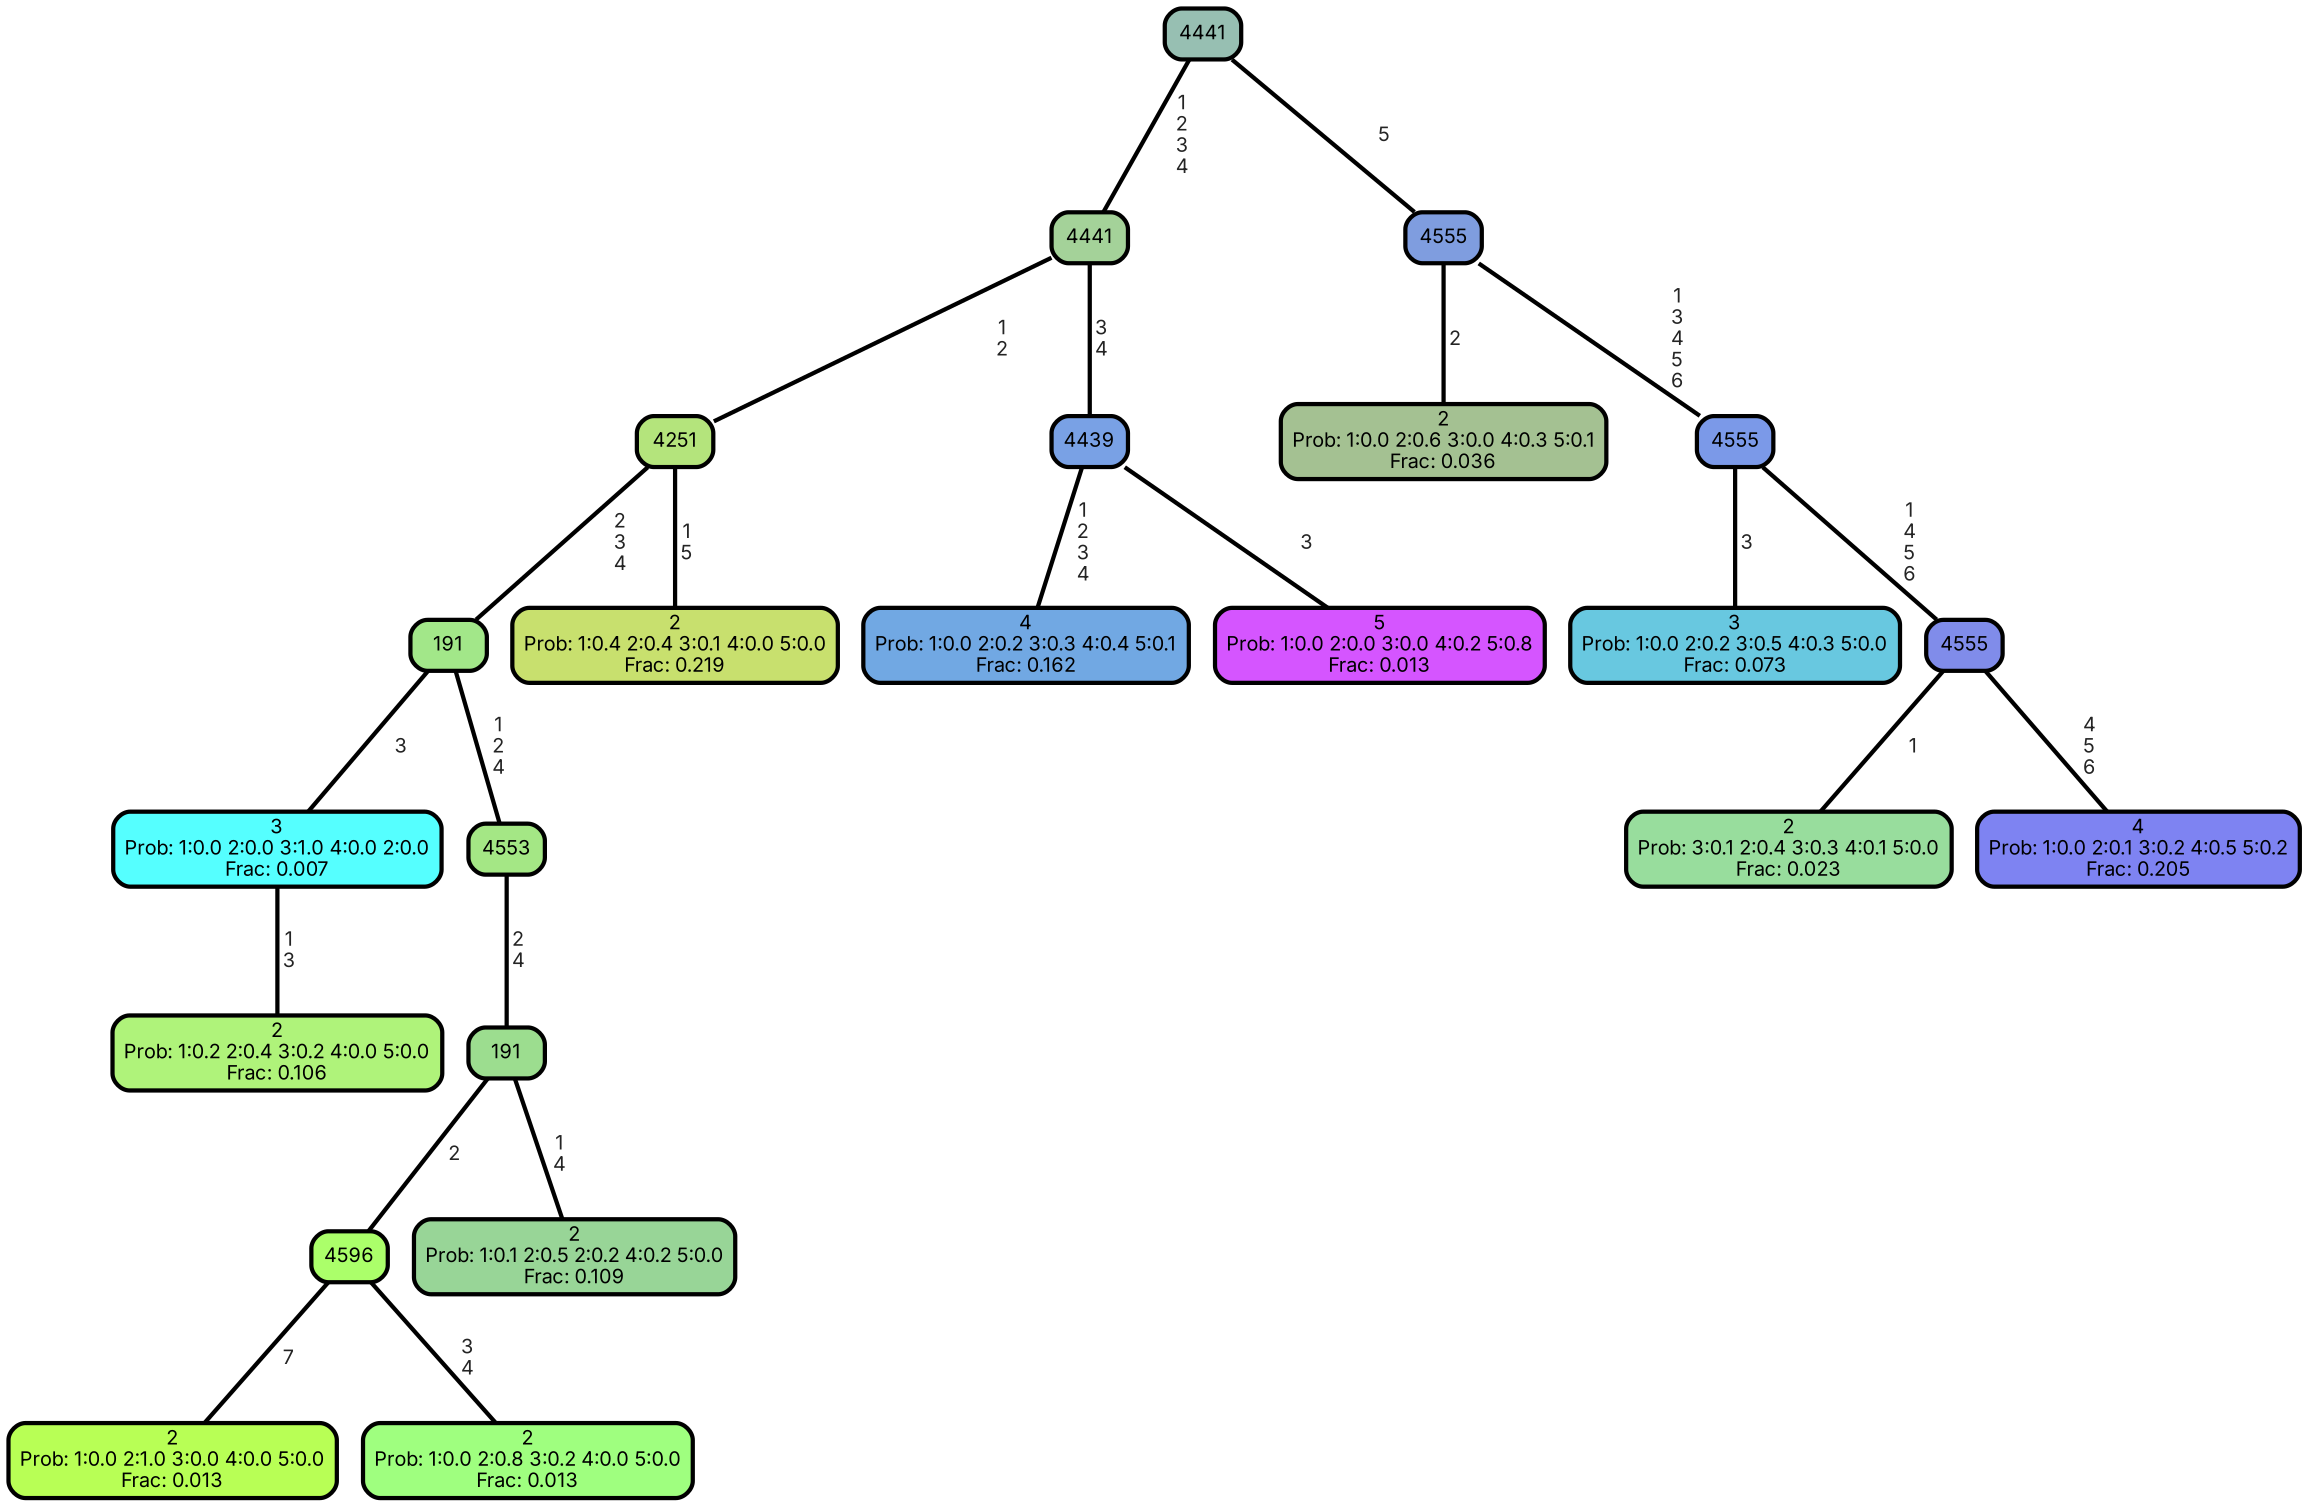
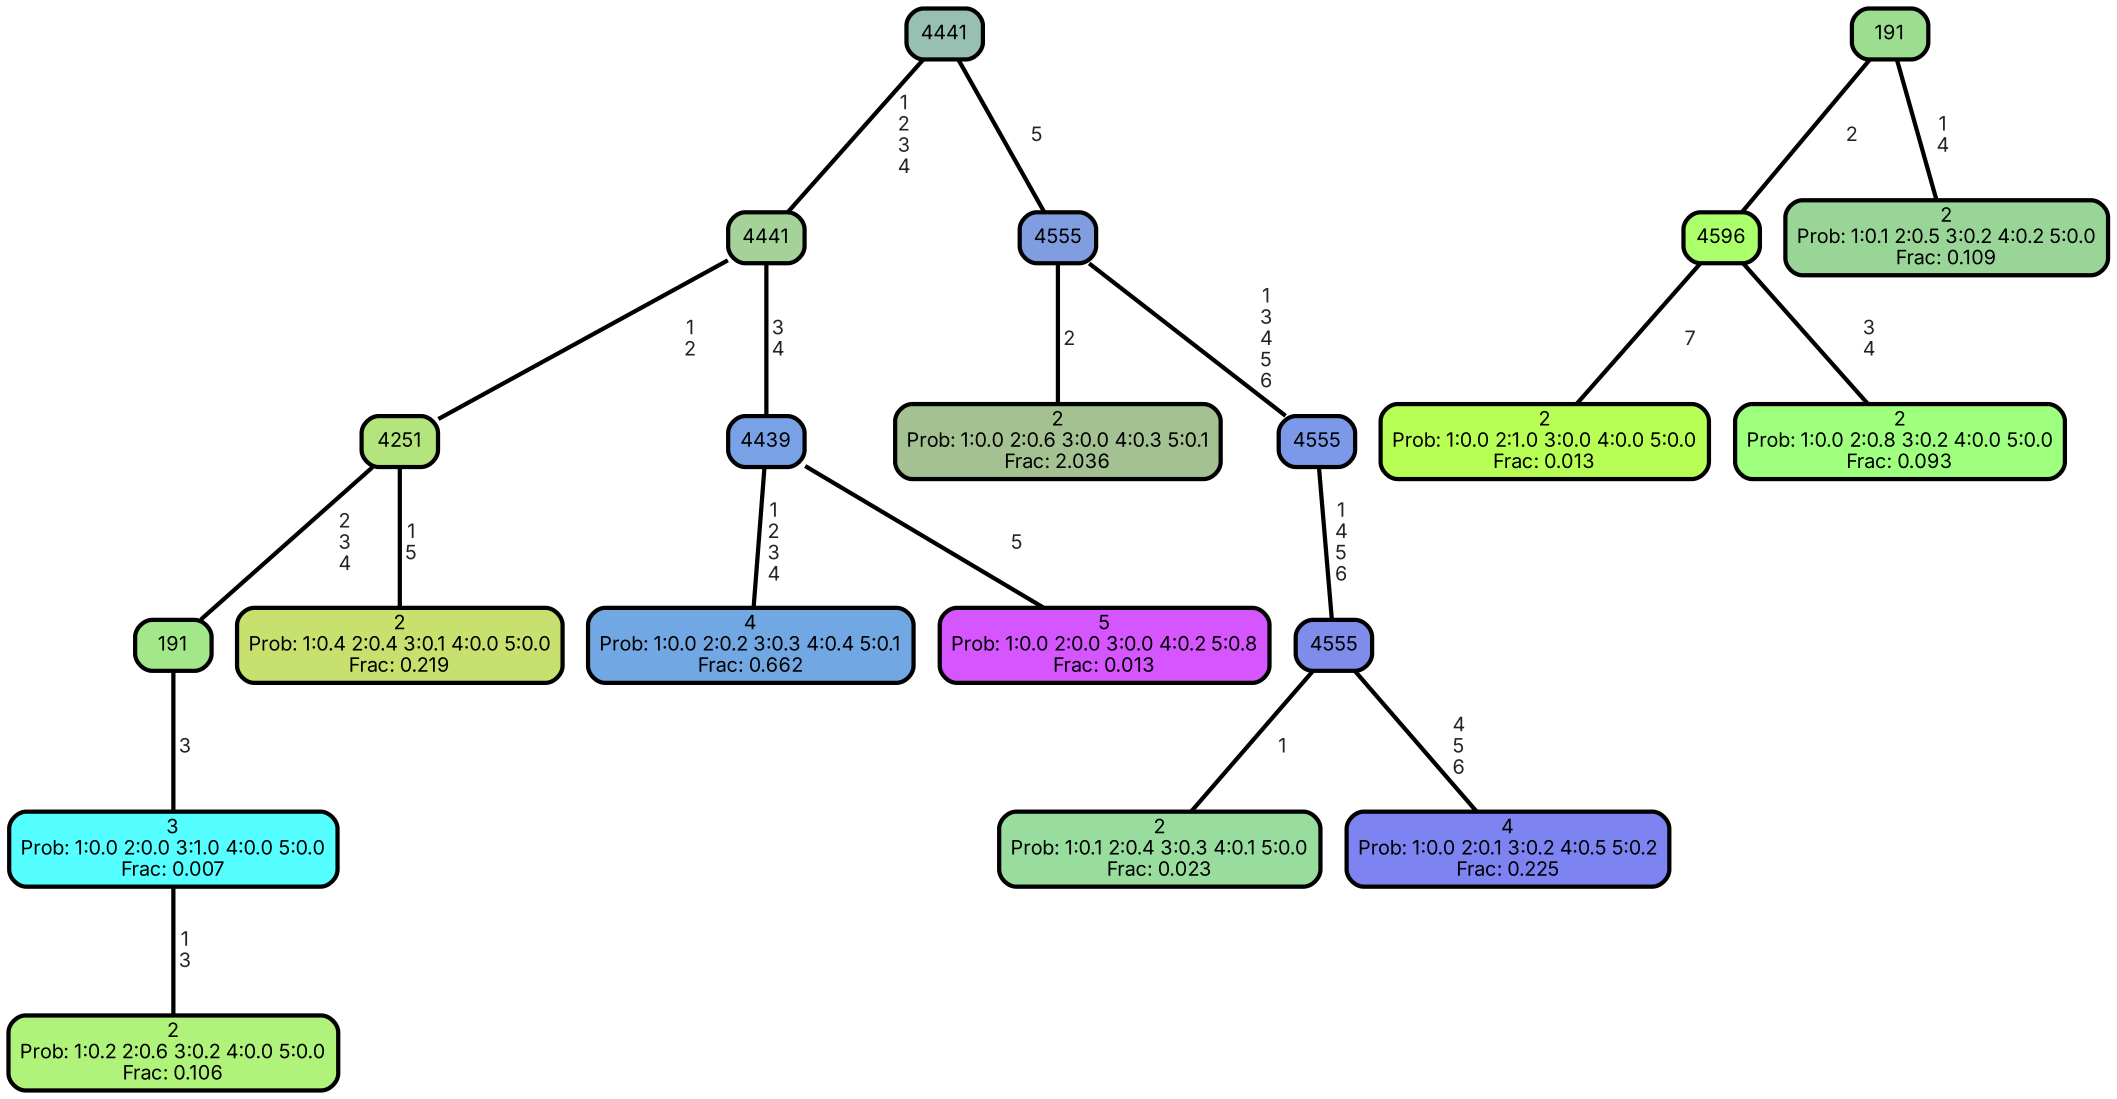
(1444, 442) -> (1058, 442)
(1304, 543) -> (1015, 543)
(1026, 645) -> (751, 645)
(1735, 645) -> none
(277, 849) -> (173, 849)
(507, 849) -> none
(1789, 849) -> (1160, 849)
(2138, 849) -> (1508, 849)
(277, 1053) -> (173, 1053)
(575, 1257) -> (1947, 238)
(528, 1461) -> (1900, 442)
